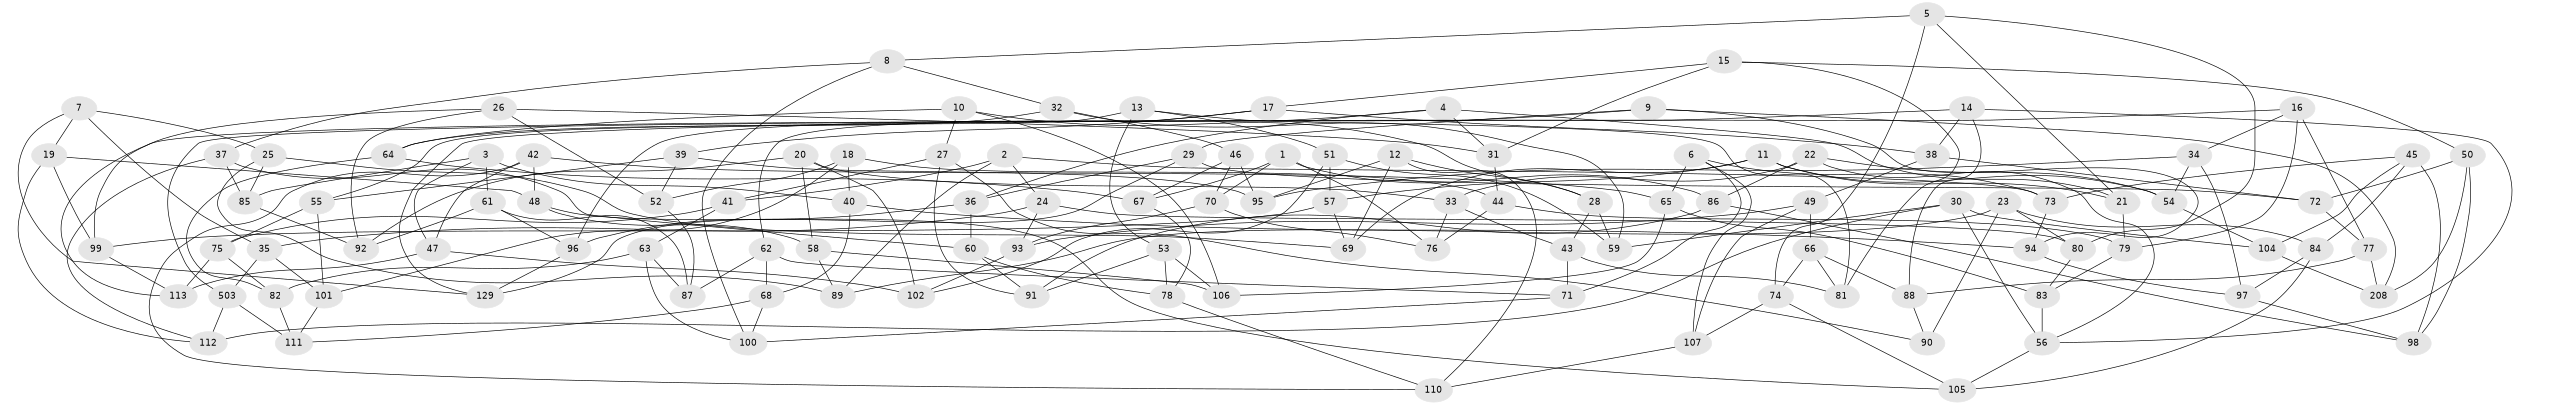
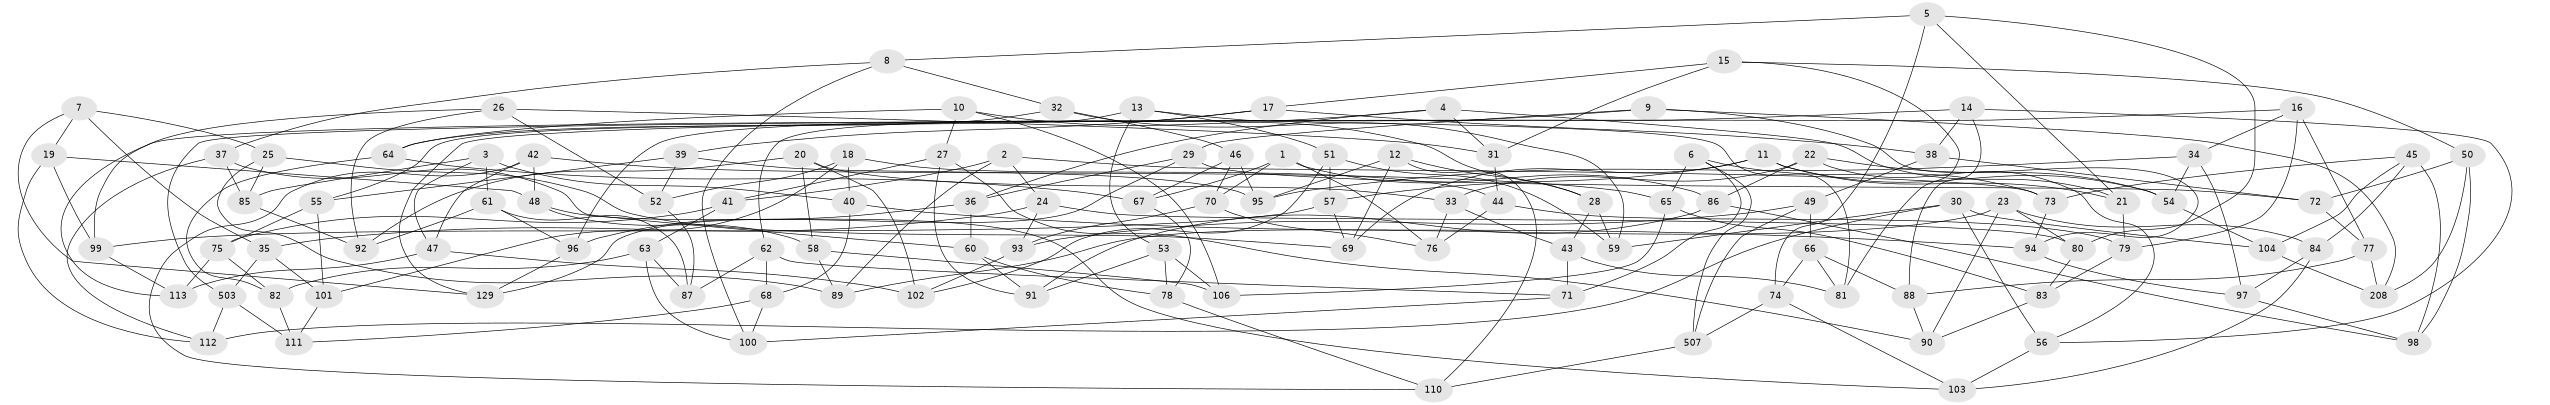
(2042, 320) -> (1985, 320)
(1693, 343) -> (1693, 343)
(1957, 390) -> (1957, 390)
